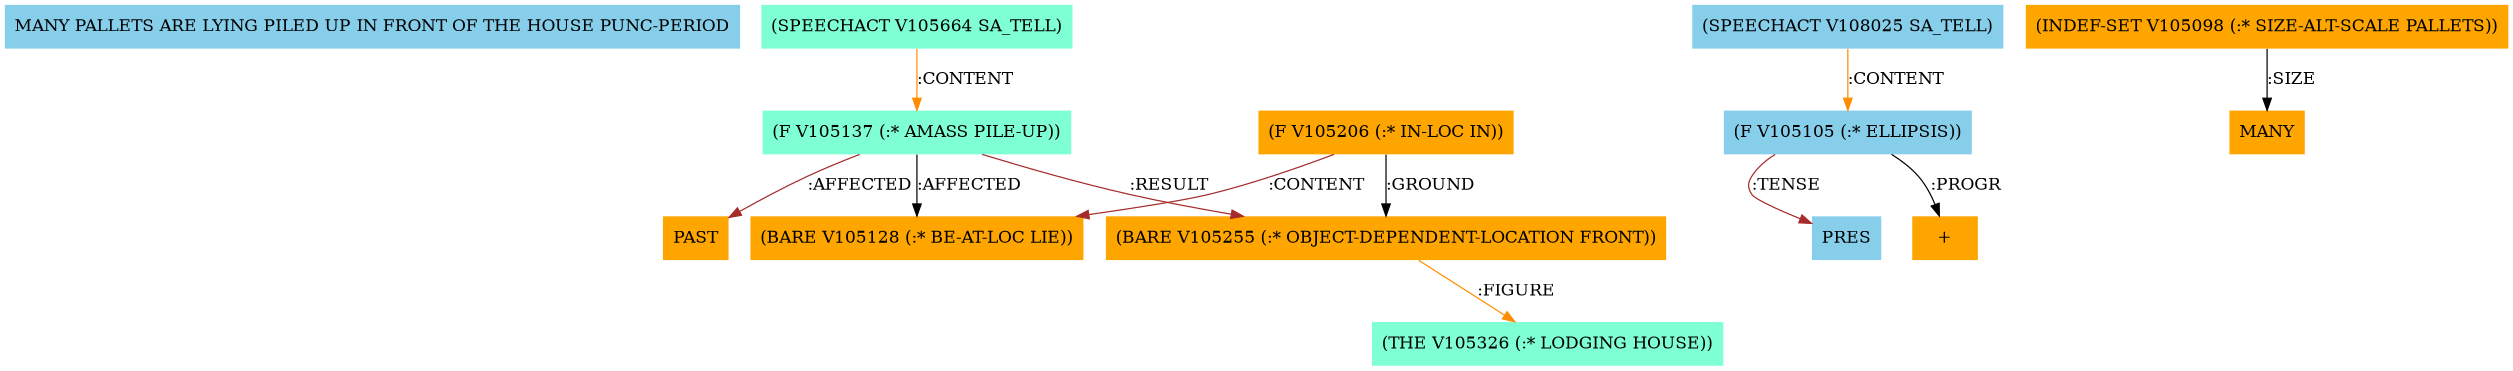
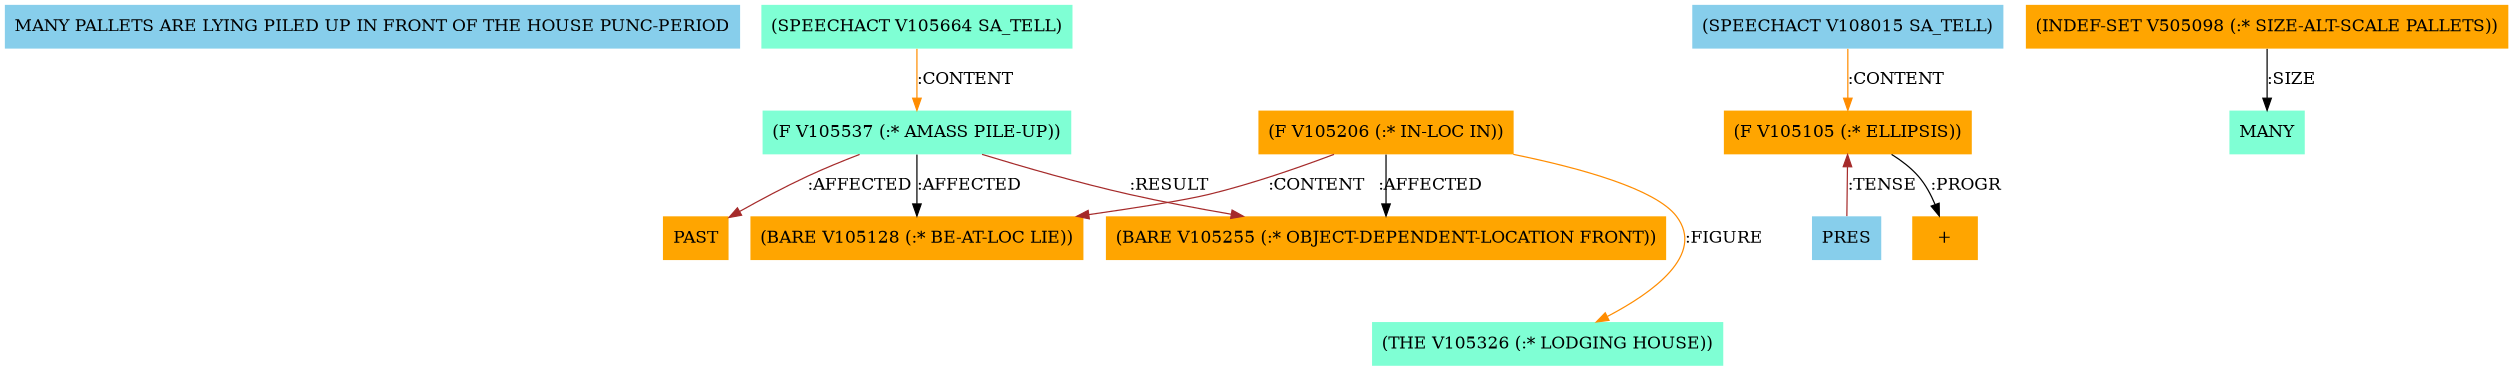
(1848, 27) -> (1848, 27)
(2267, 27) -> (2267, 27)
(917, 132) -> (917, 132)
(1848, 132) -> (1848, 132)
(2267, 132) -> (2267, 132)
(1430, 185) -> (1430, 185)
(1753, 195) -> (1847, 191)
(1462, 288) -> (1662, 204)
